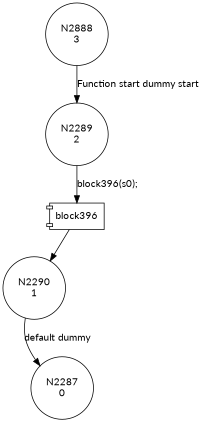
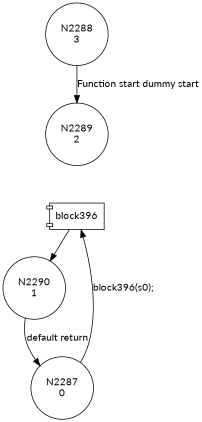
(77, 34) -> (77, 34)
(77, 181) -> (93, 300)
(58, 338) -> (58, 338)
